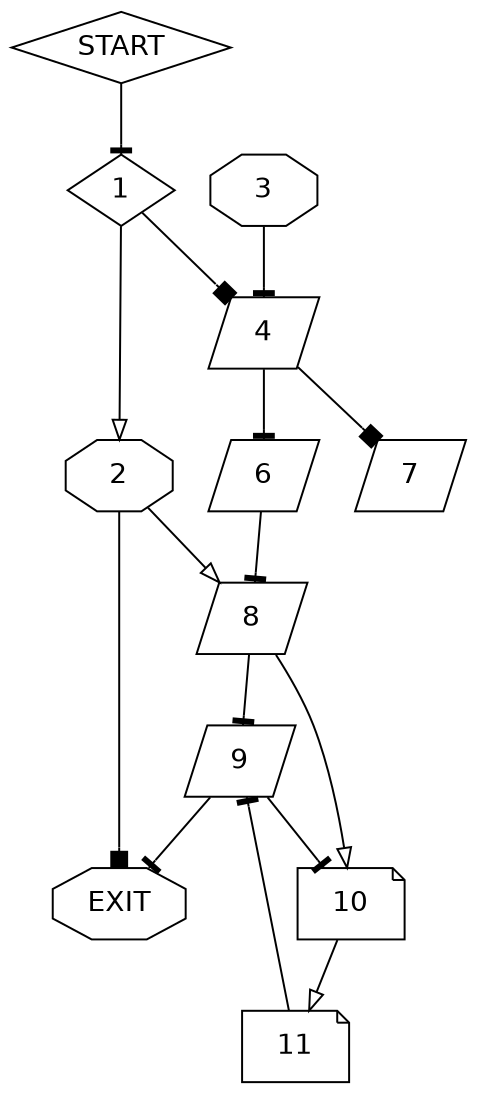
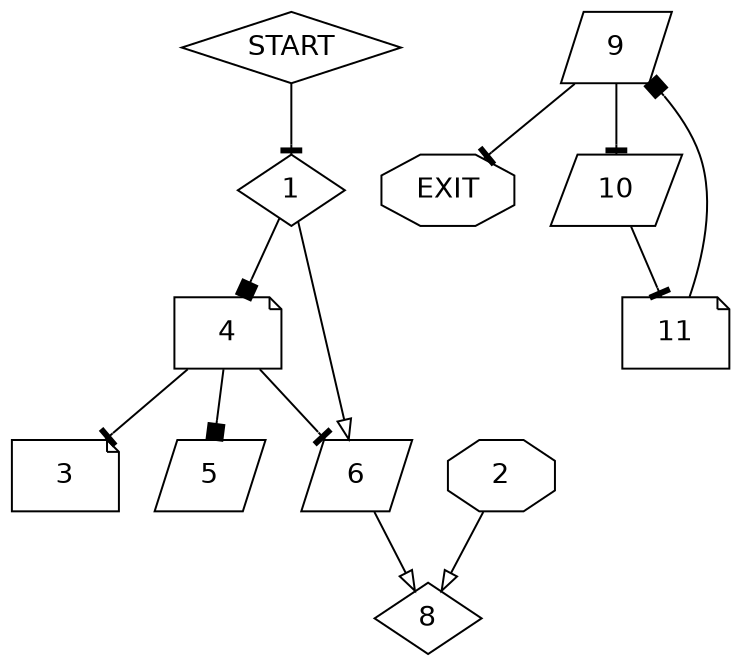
(264, 190) -> (65, 476)
(264, 257) -> (150, 401)
(120, 323) -> (321, 321)
(264, 333) -> (228, 333)
(411, 476) -> (210, 476)
(258, 542) -> (390, 543)
(252, 618) -> (428, 618)
(119, 680) -> none
(246, 685) -> none
(321, 747) -> none
(351, 904) -> (616, 190)
(269, 909) -> (707, 192)
(327, 966) -> (644, 257)
